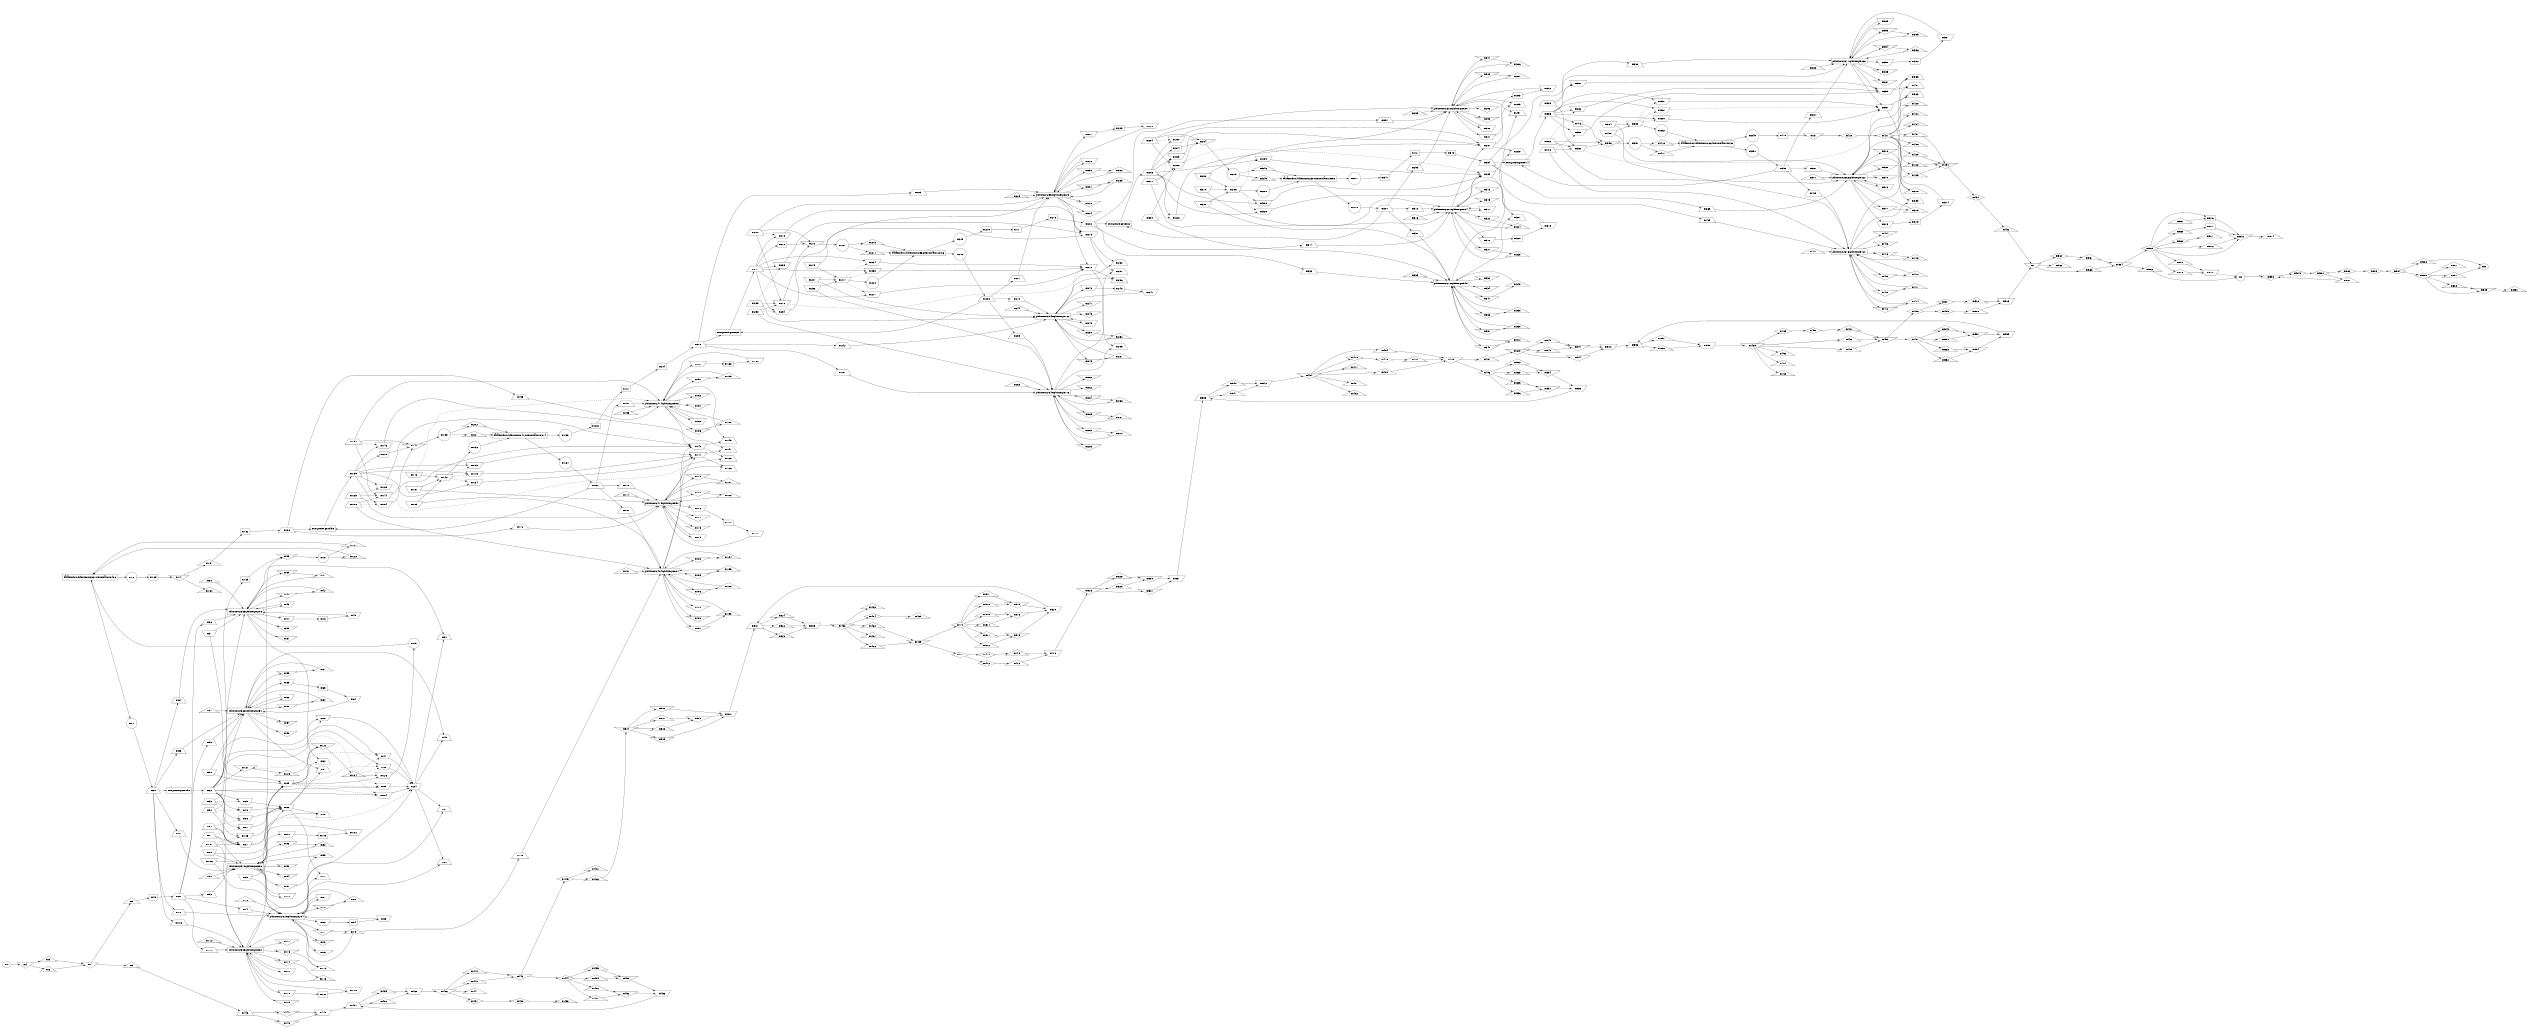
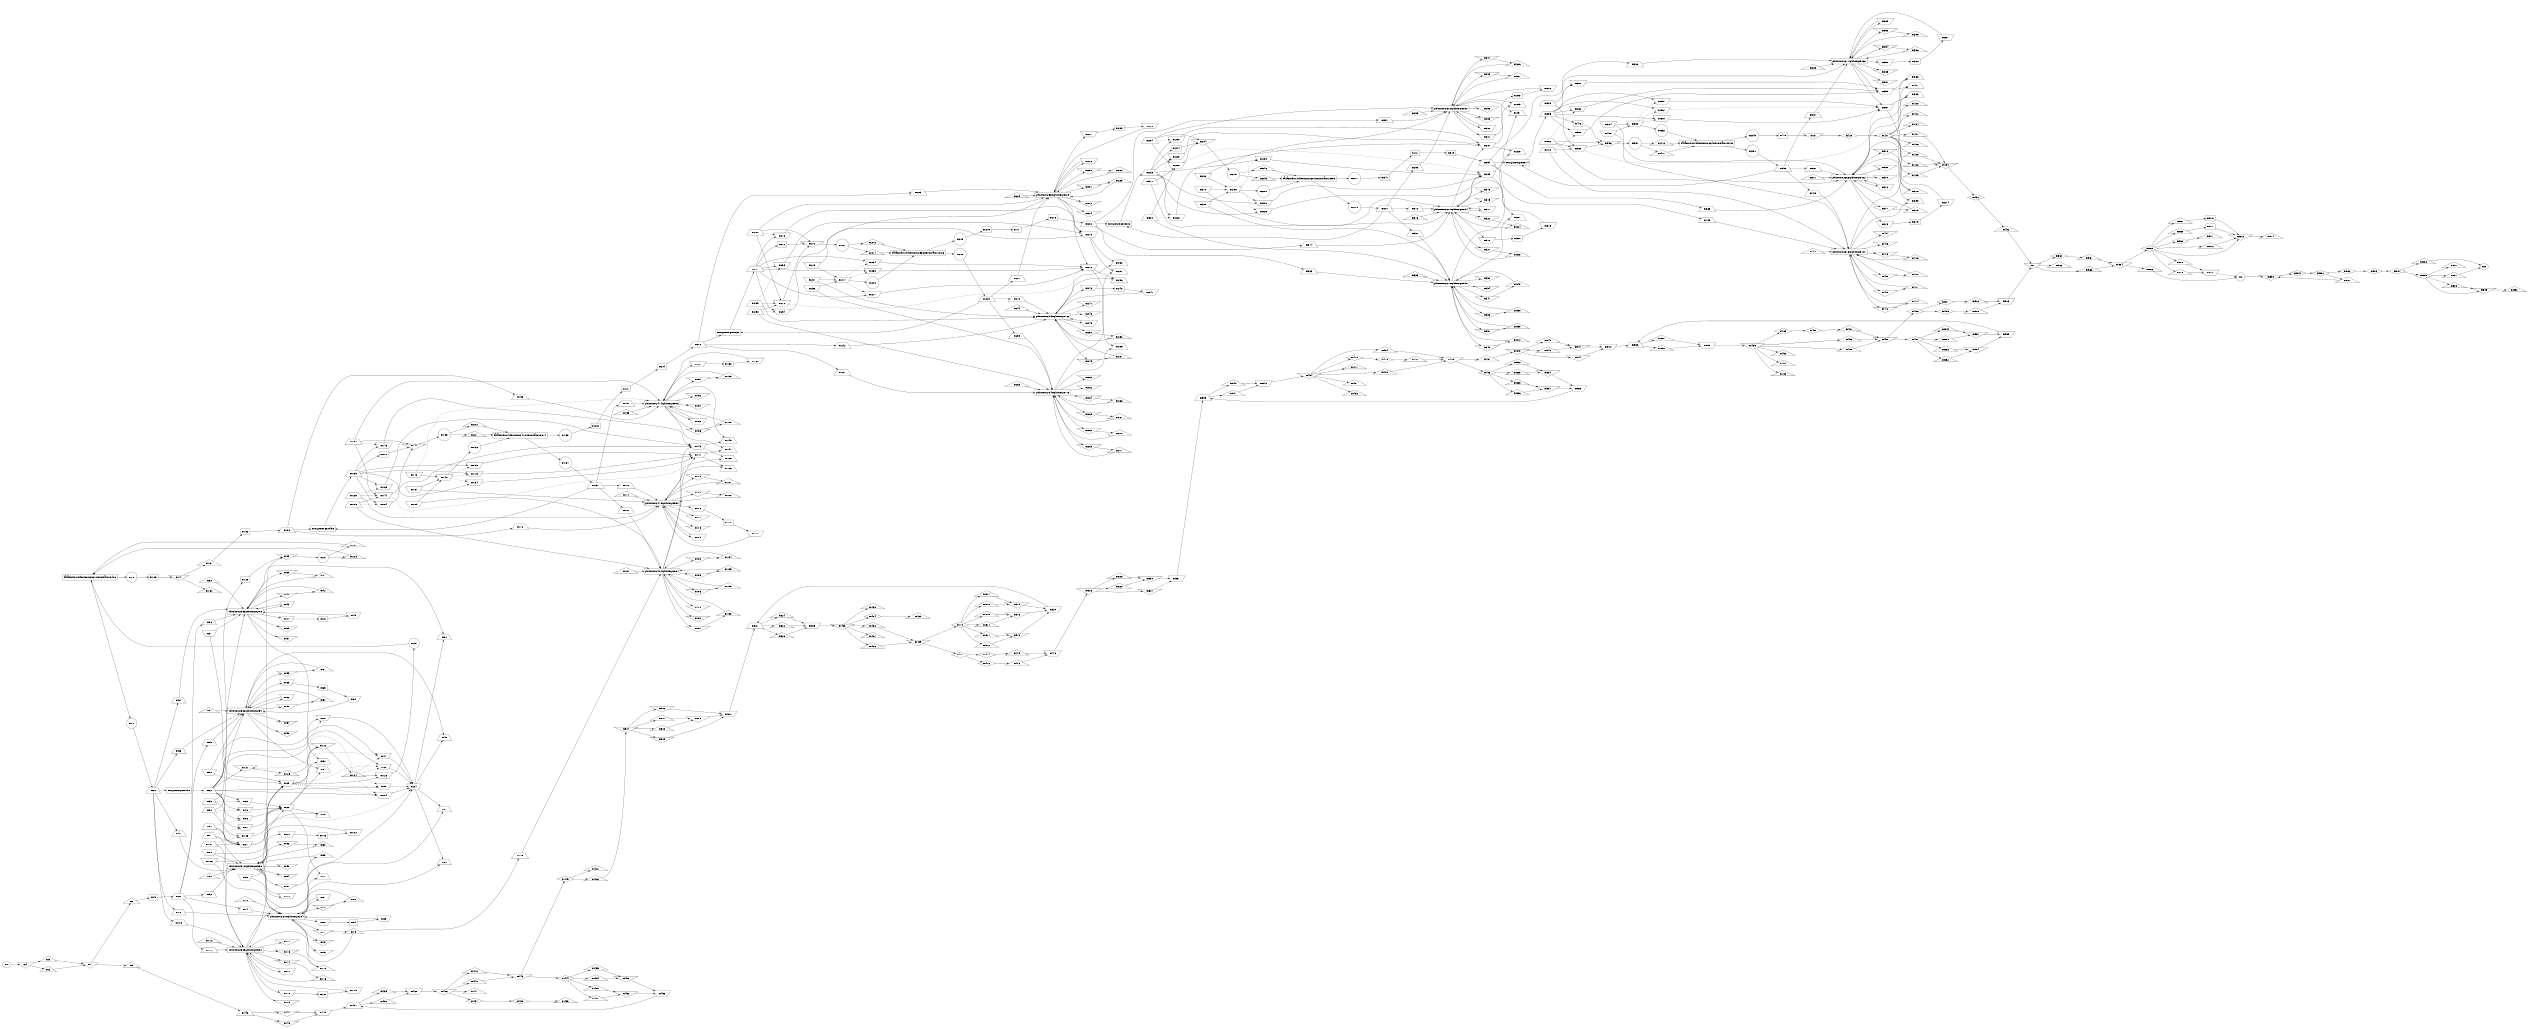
(2169, 216) -> (2161, 234)
none -> (1119, 451)
